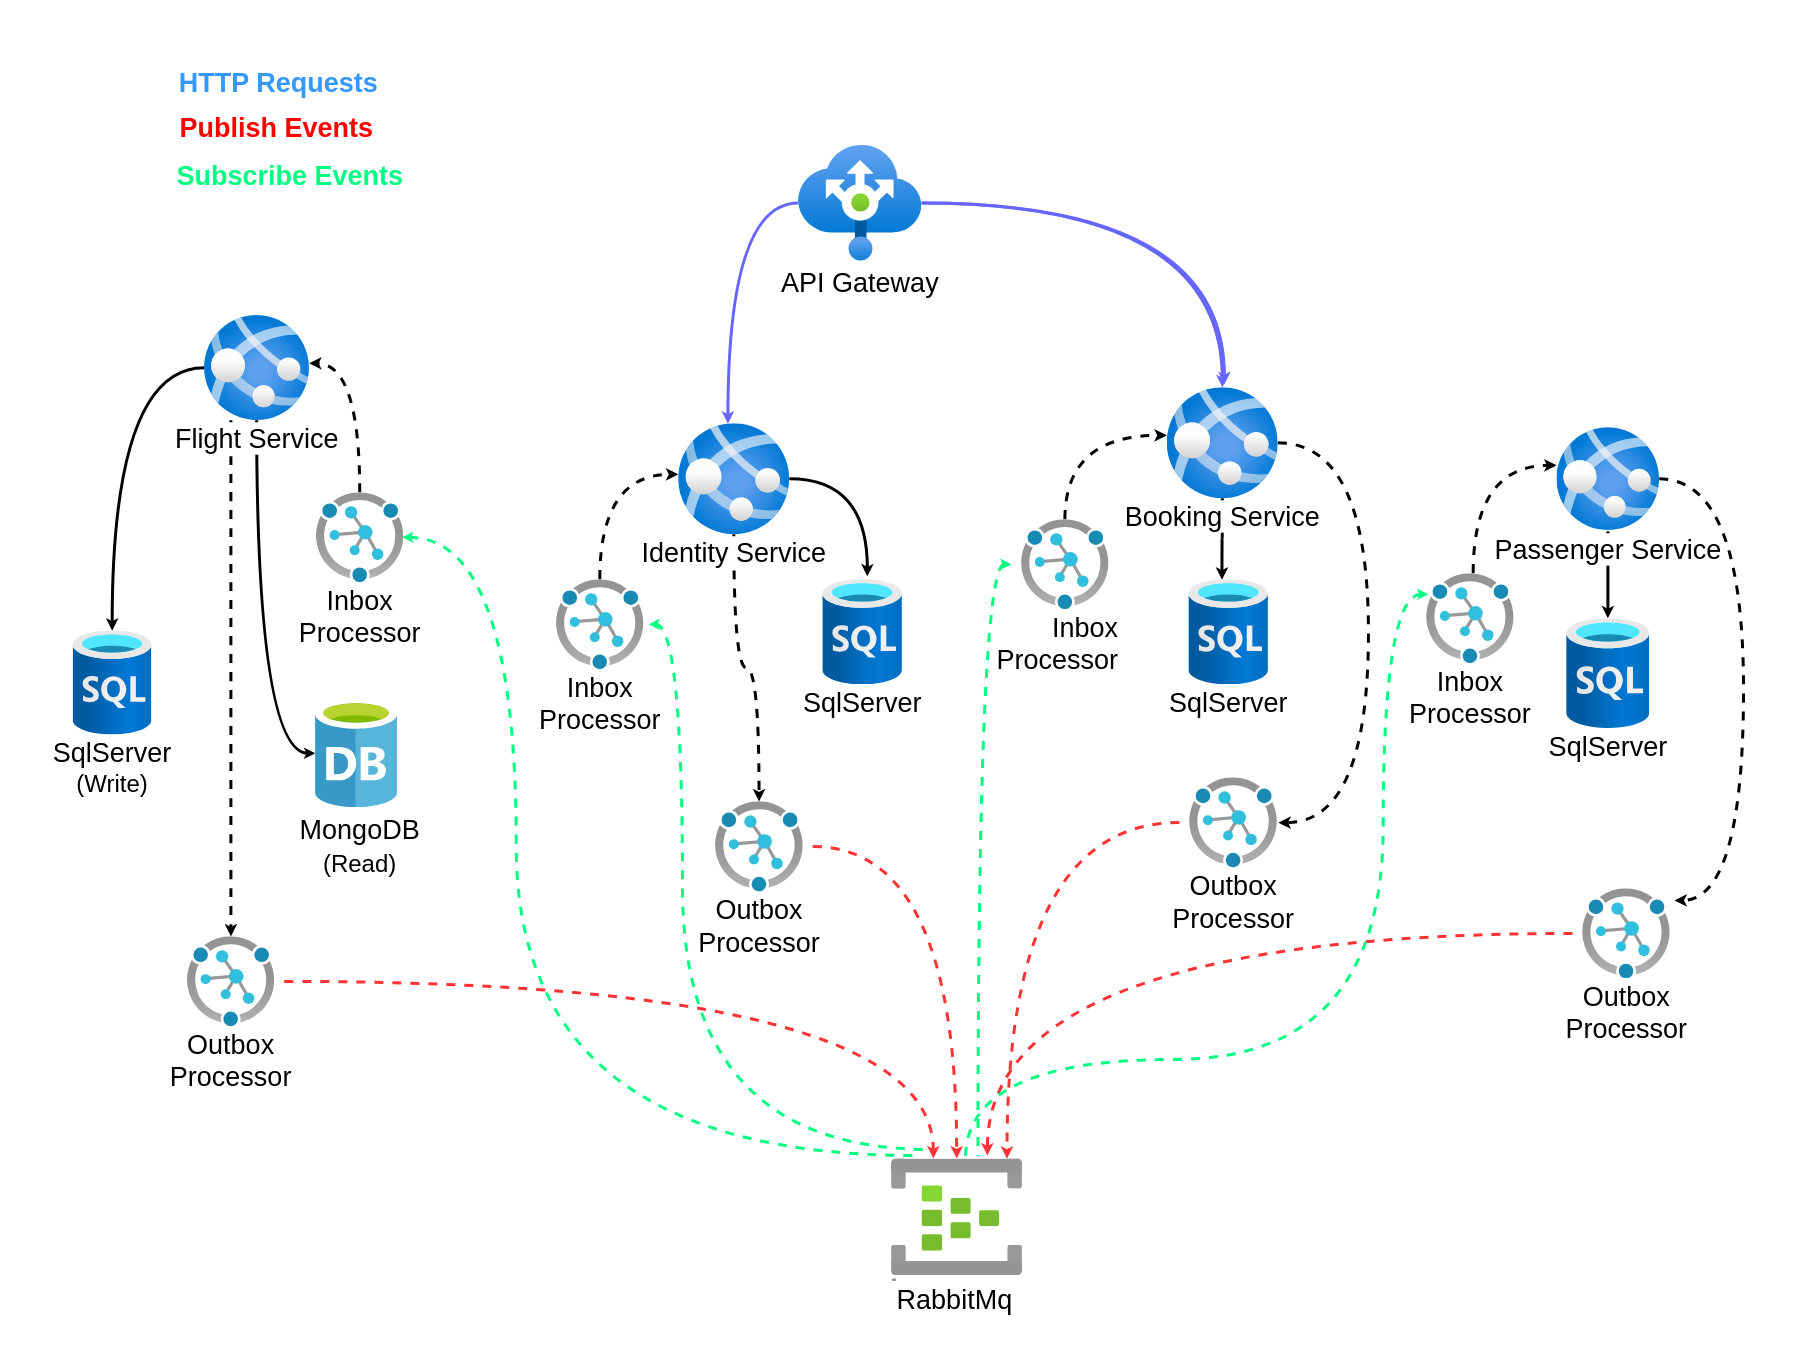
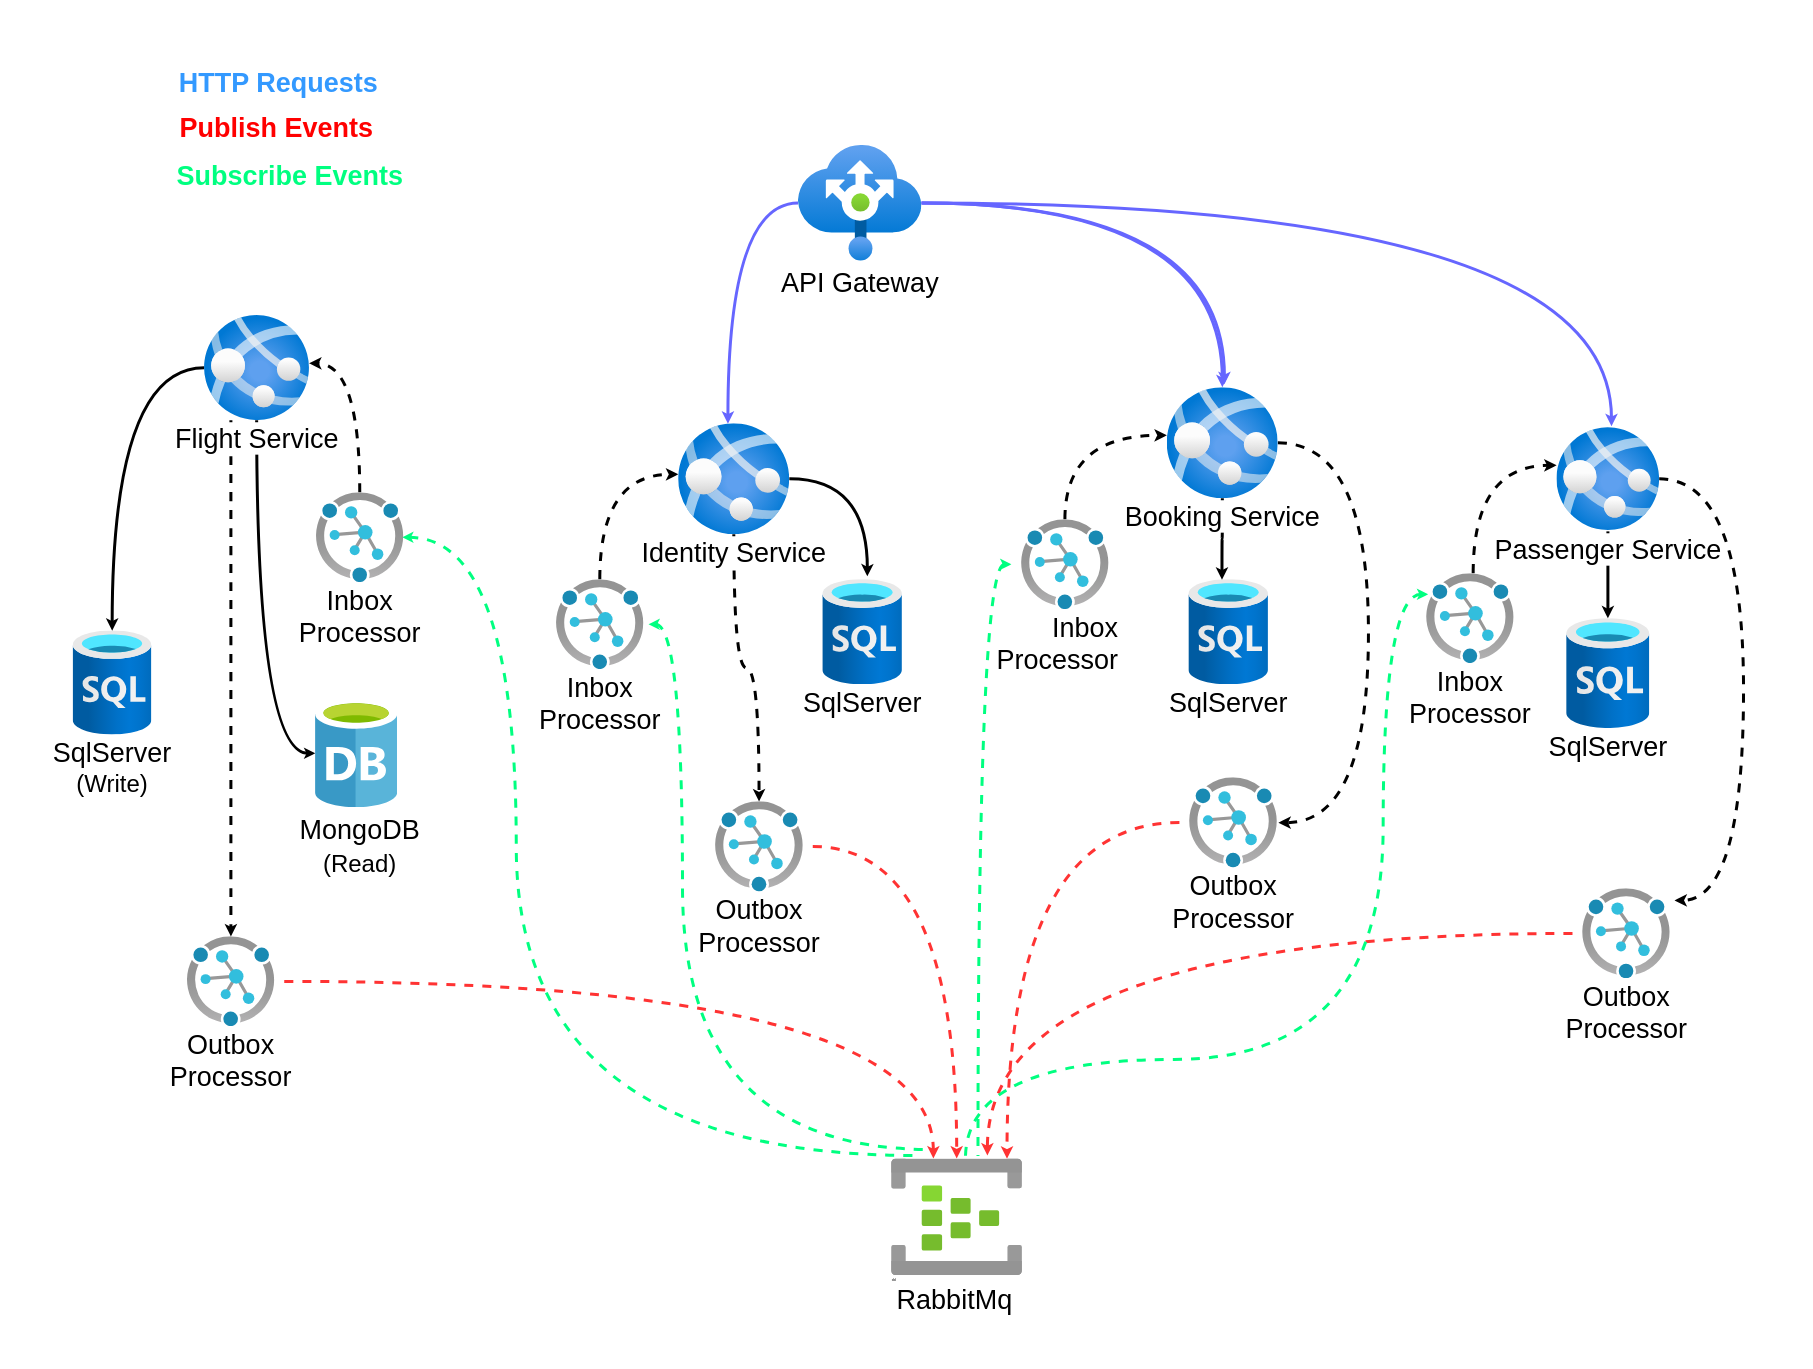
none -> (1340, 233)
